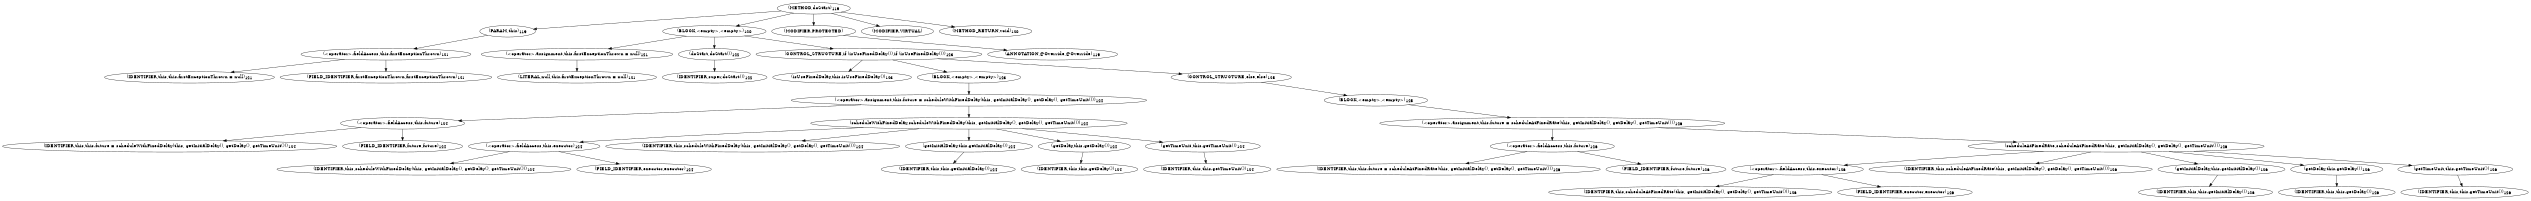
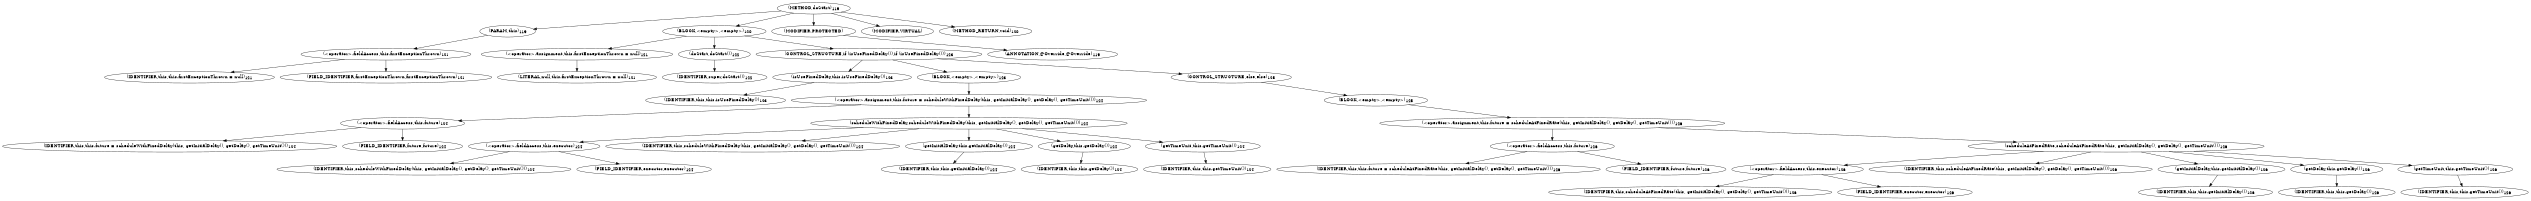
none -> (716, 100)
